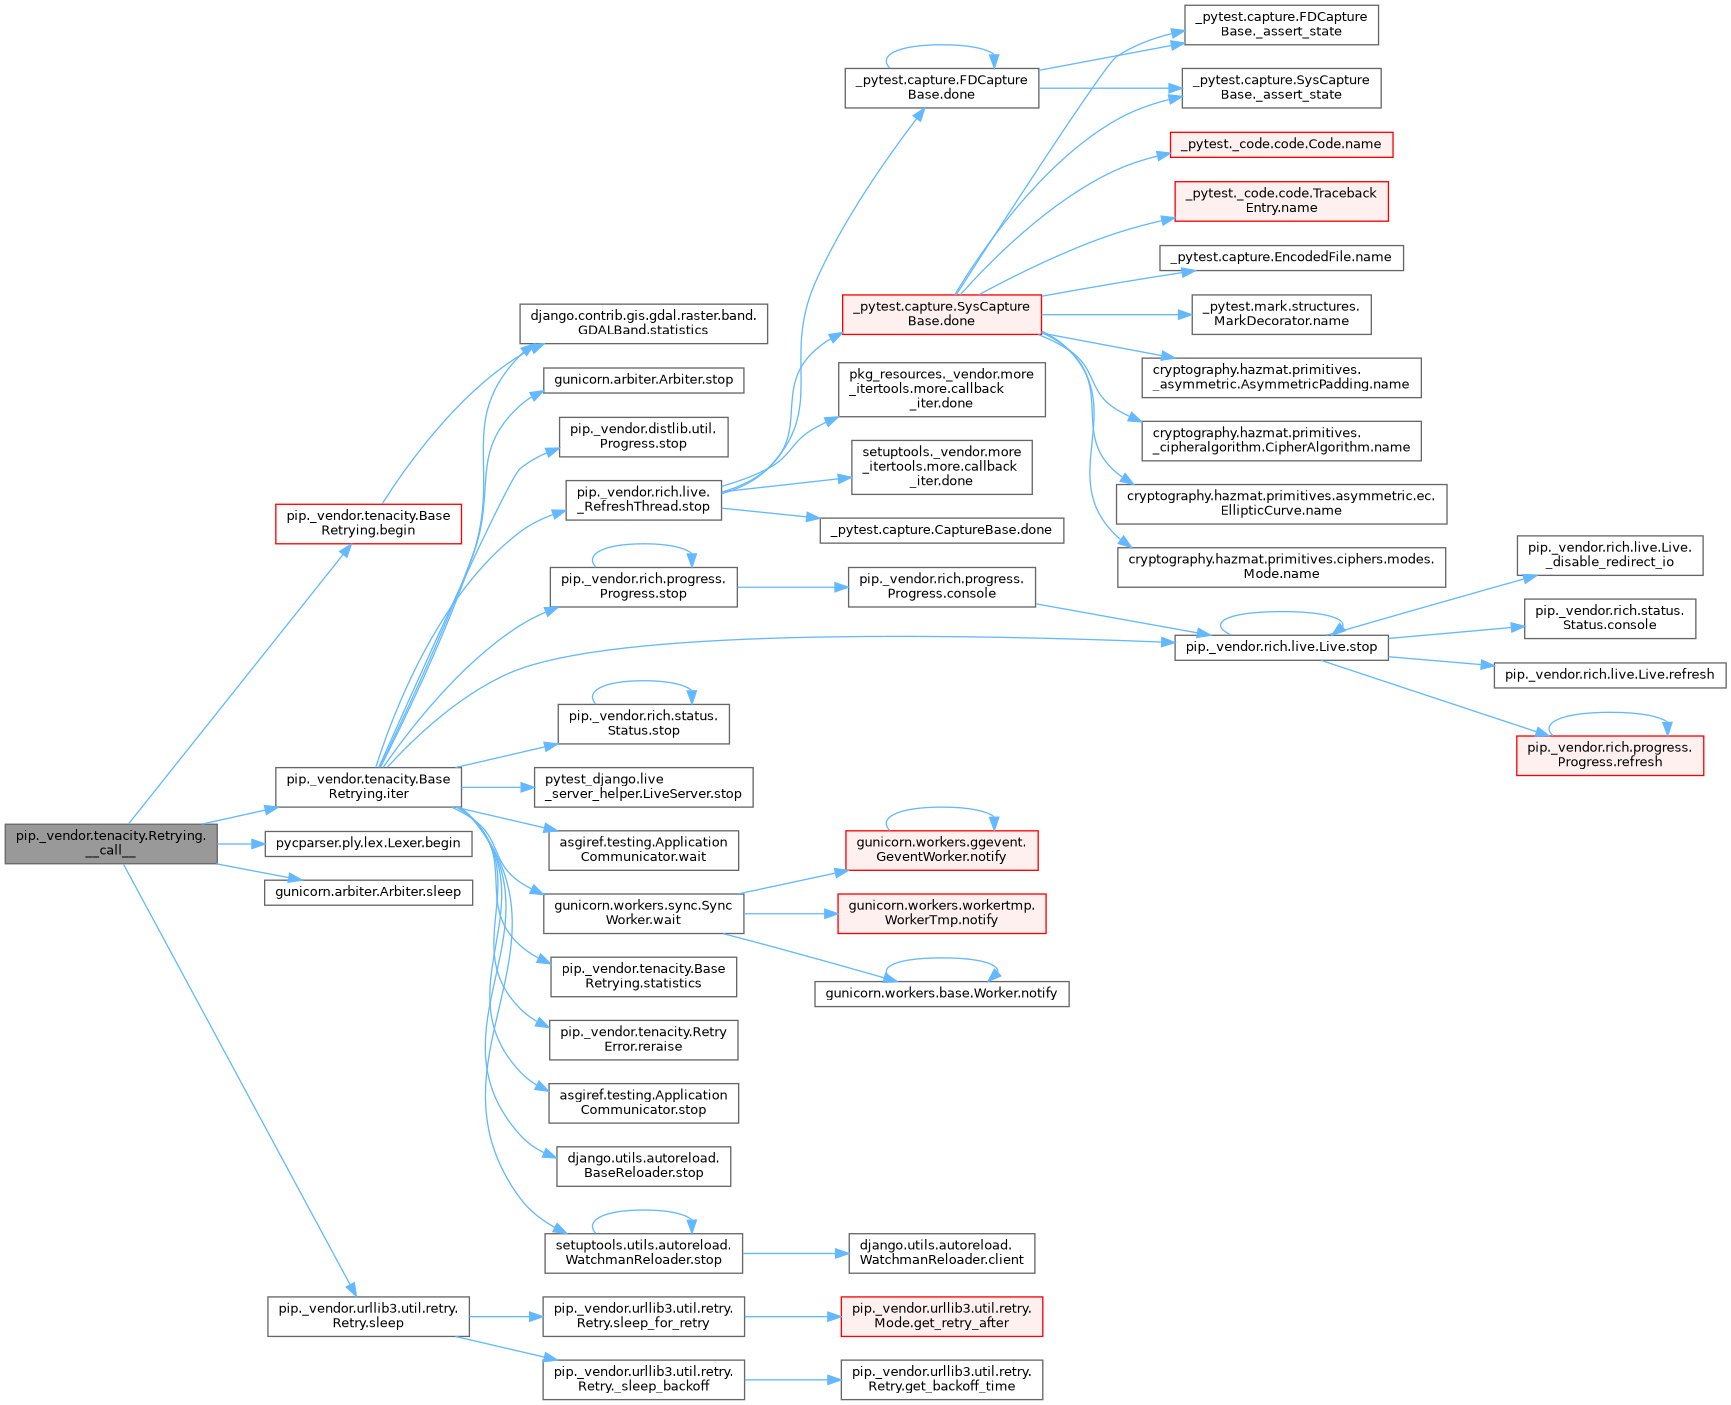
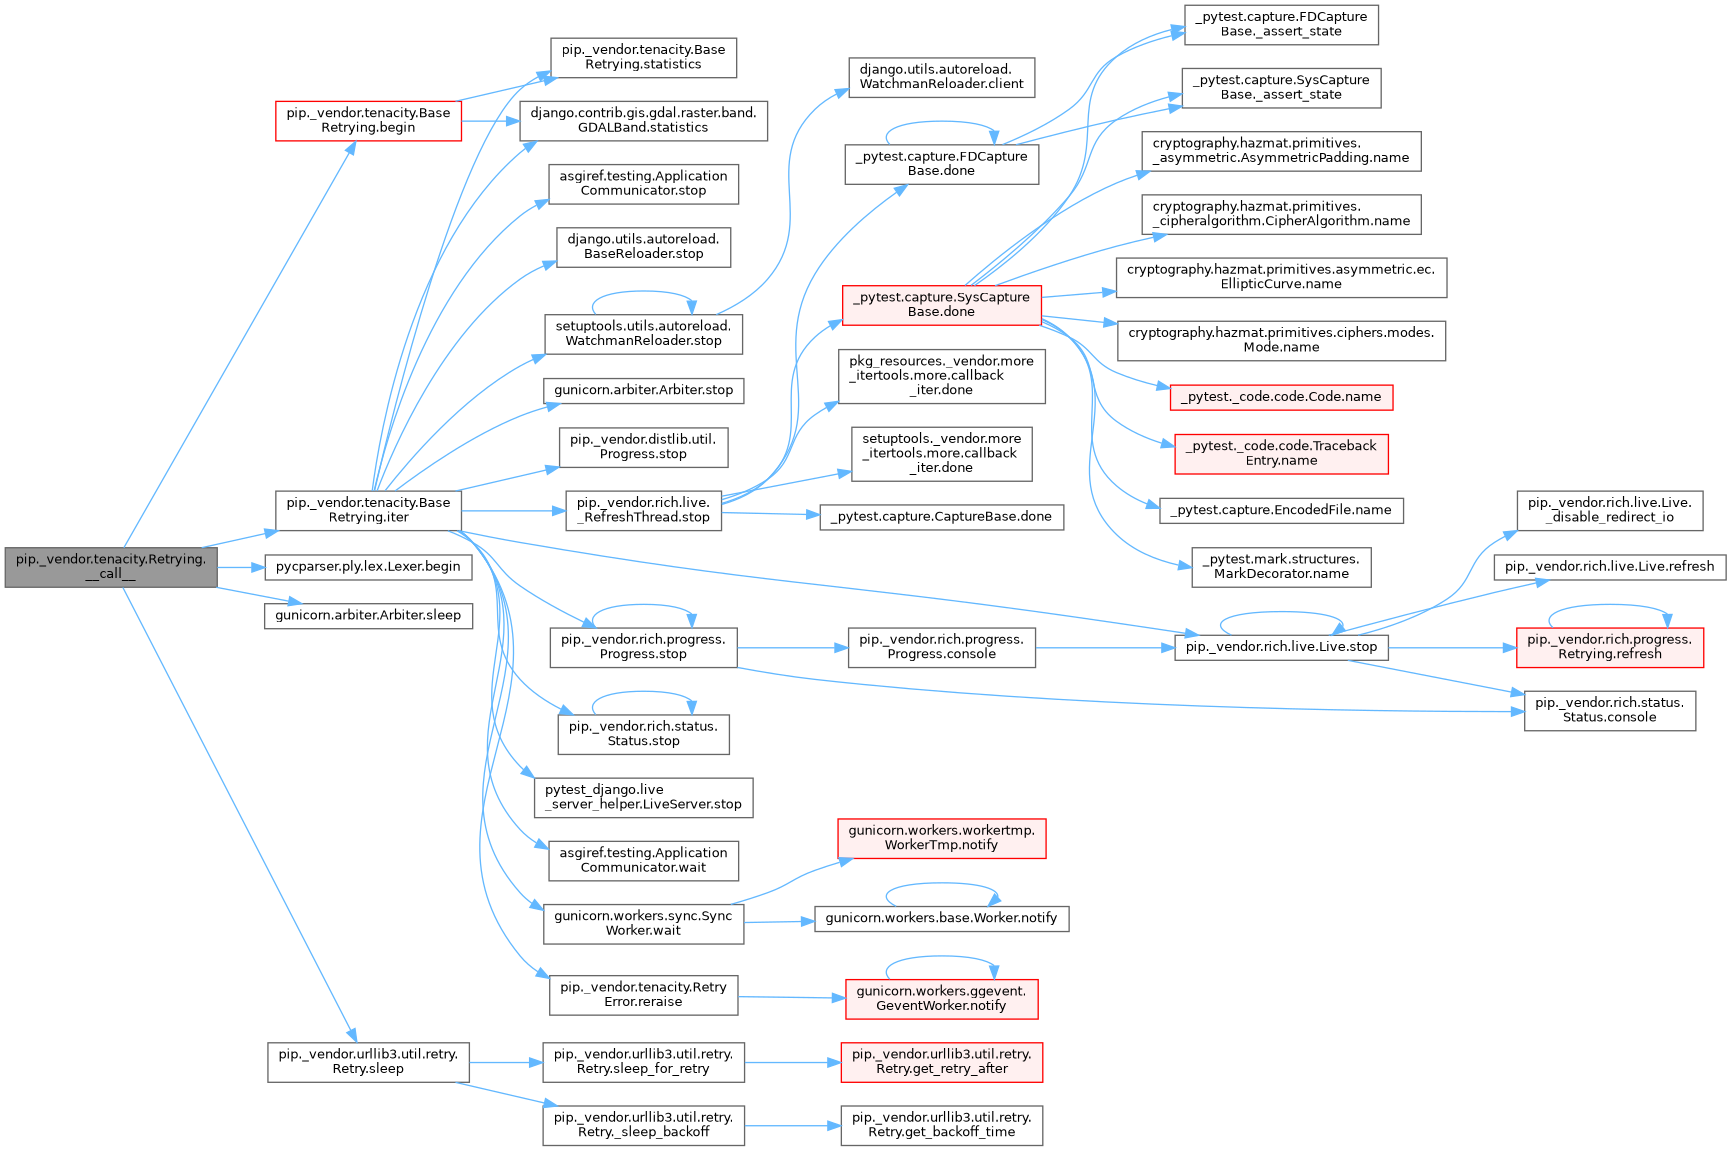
none -> (500, 91)
none -> (1124, 703)
(1610, 756) -> (1610, 648)
(787, 884) -> (785, 997)
(942, 1317) -> (942, 1063)
